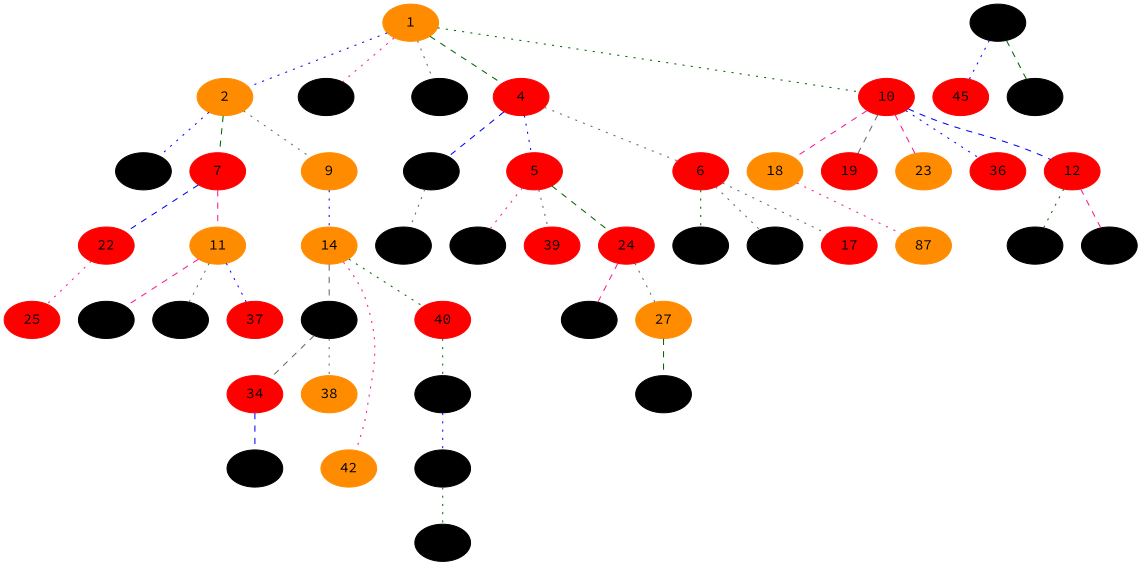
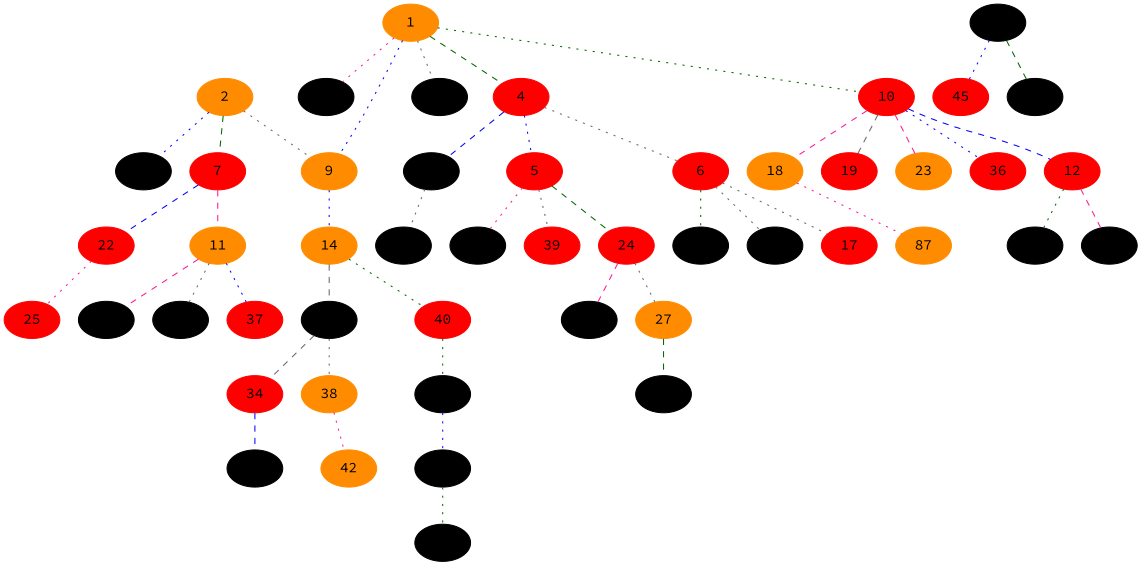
(318, 60) -> (373, 98)
(375, 353) -> (339, 431)
